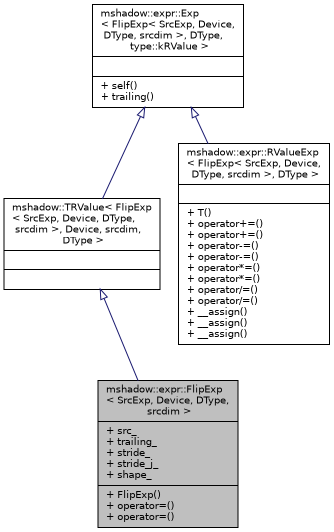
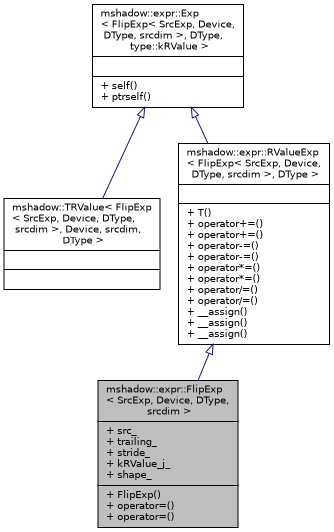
(128, 97) -> (126, 97)
(121, 340) -> (204, 367)
(132, 464) -> (138, 464)
